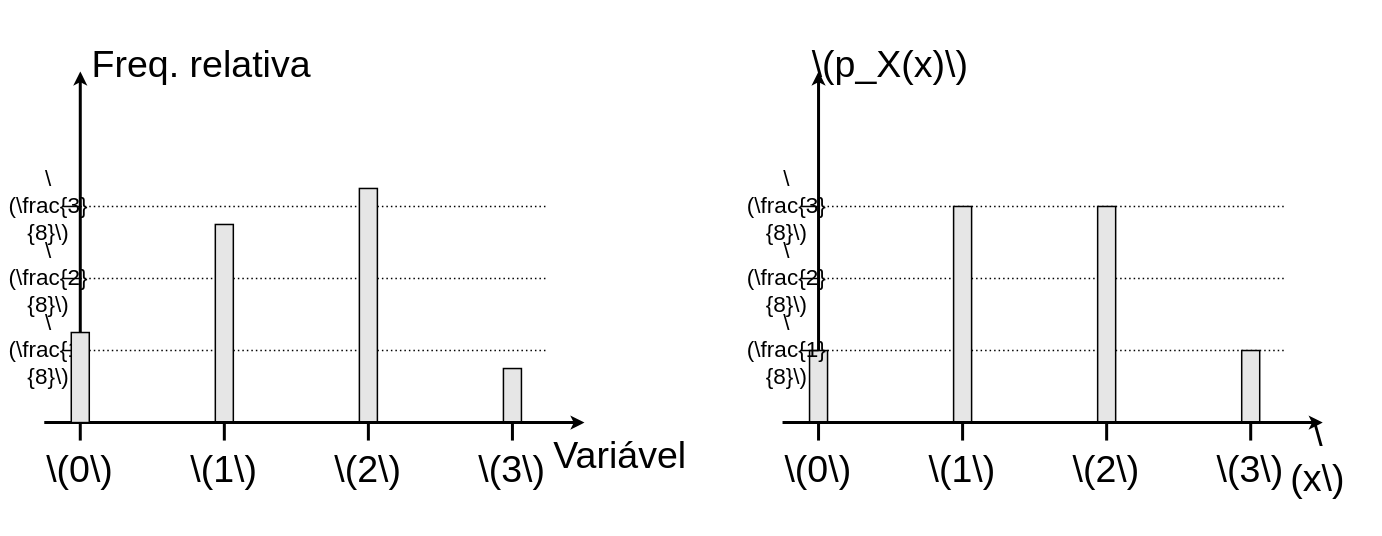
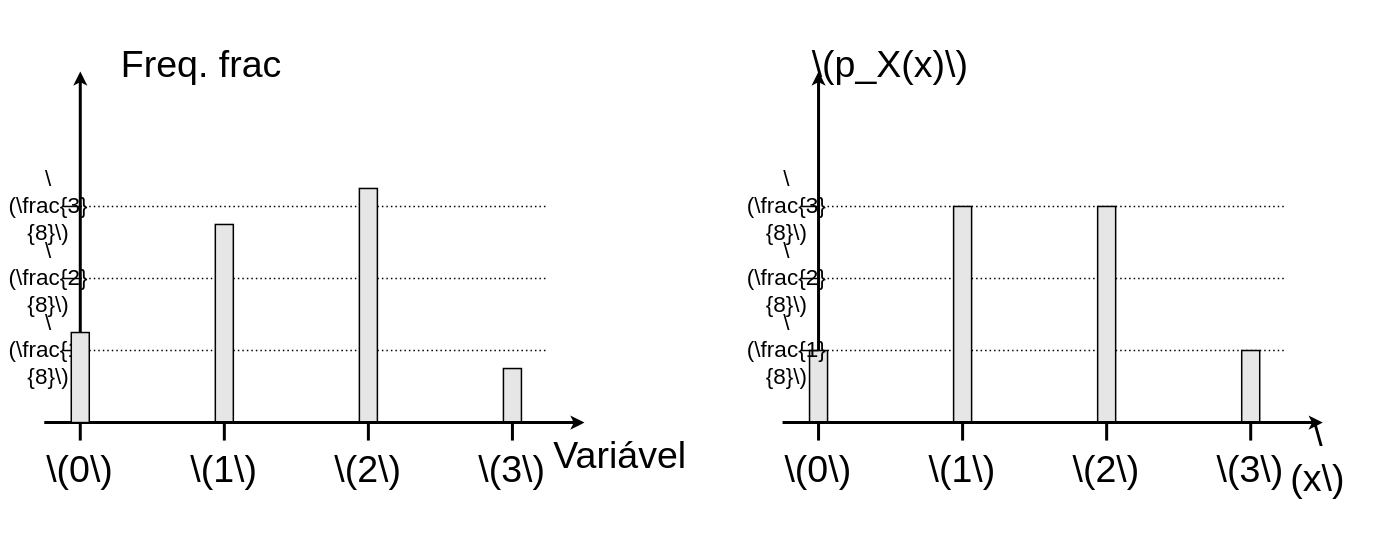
(202, 62) -> (202, 62)
